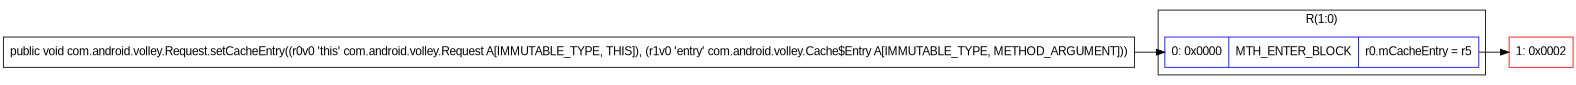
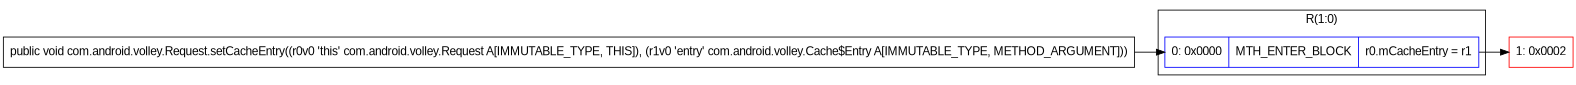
(1419, 52) -> (1419, 52)
